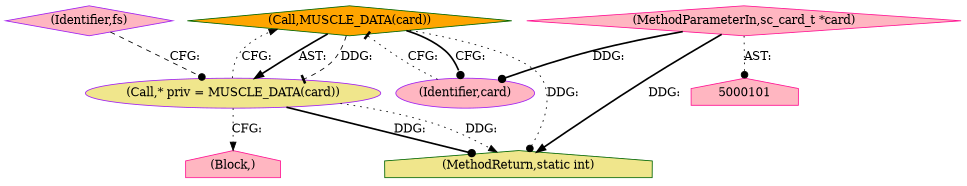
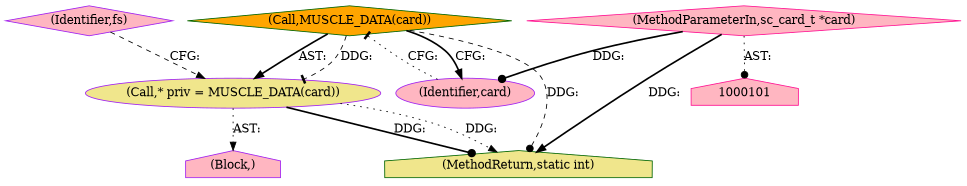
(437, 45) -> (437, 45)
(243, 49) -> none
(154, 53) -> (154, 53)
(513, 58) -> (513, 58)
(745, 93) -> (745, 93)
(249, 129) -> (249, 129)
(233, 166) -> (233, 166)
